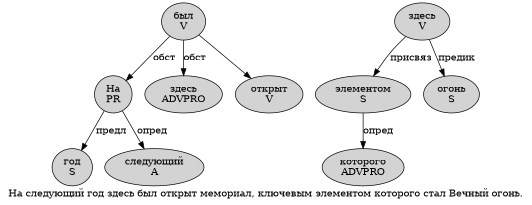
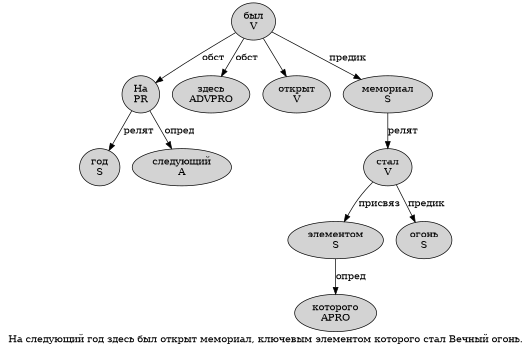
(422, 21) -> (388, 167)
none -> (388, 94)
(111, 131) -> (138, 131)
(363, 167) -> (336, 313)
